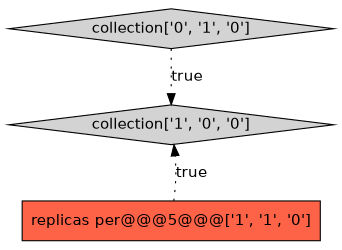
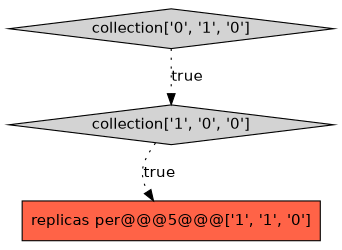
(176, 178) -> (143, 166)
